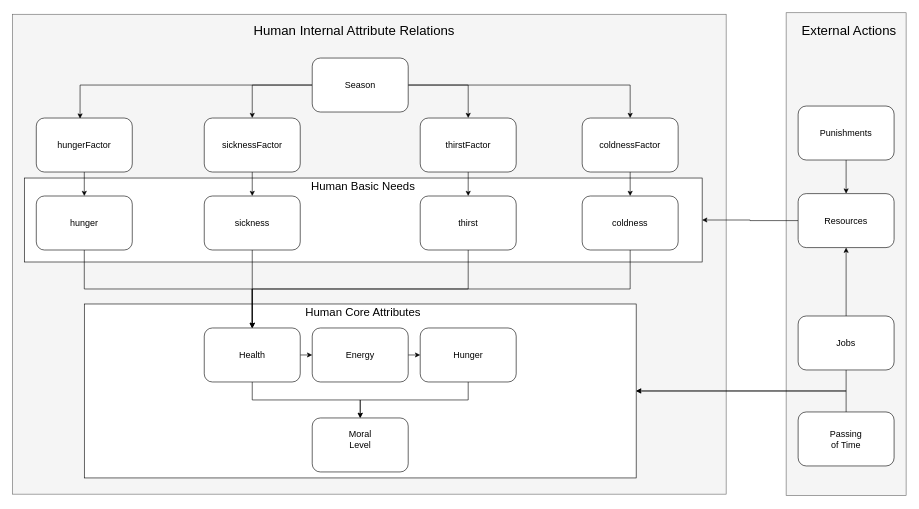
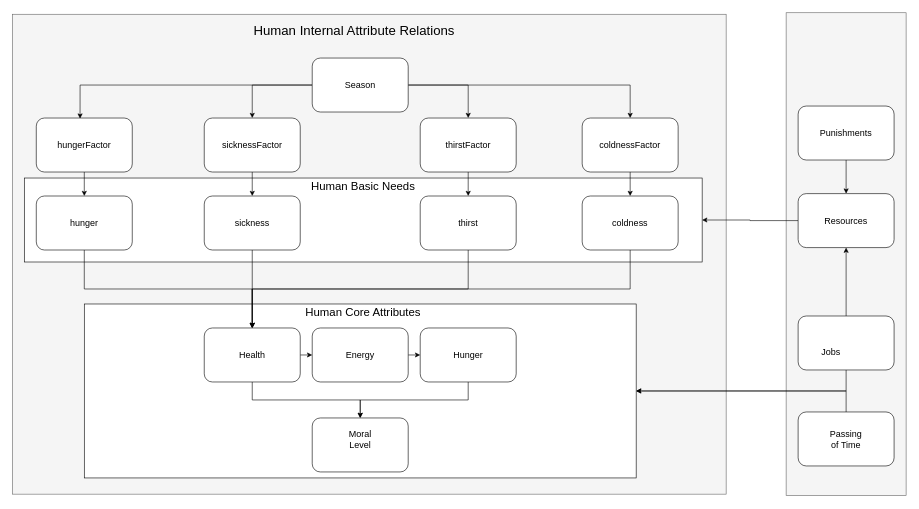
(849, 31) -> none
(846, 343) -> (831, 352)
